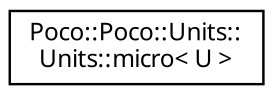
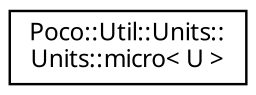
(137, 48) -> (128, 48)
